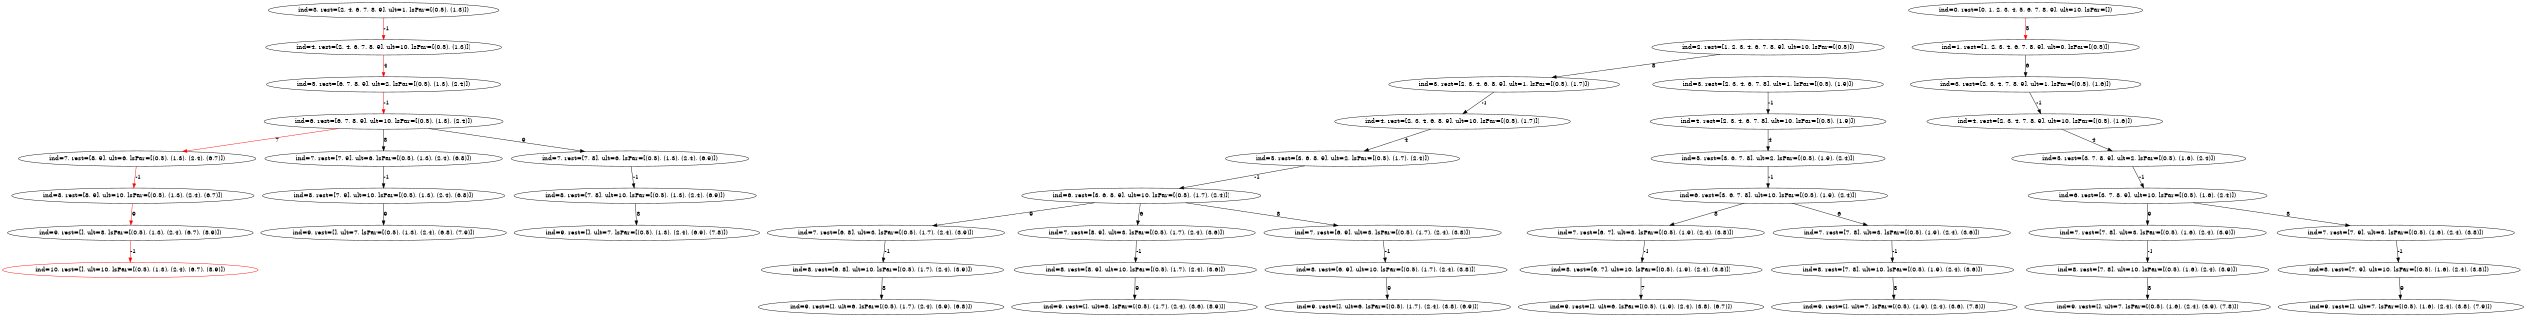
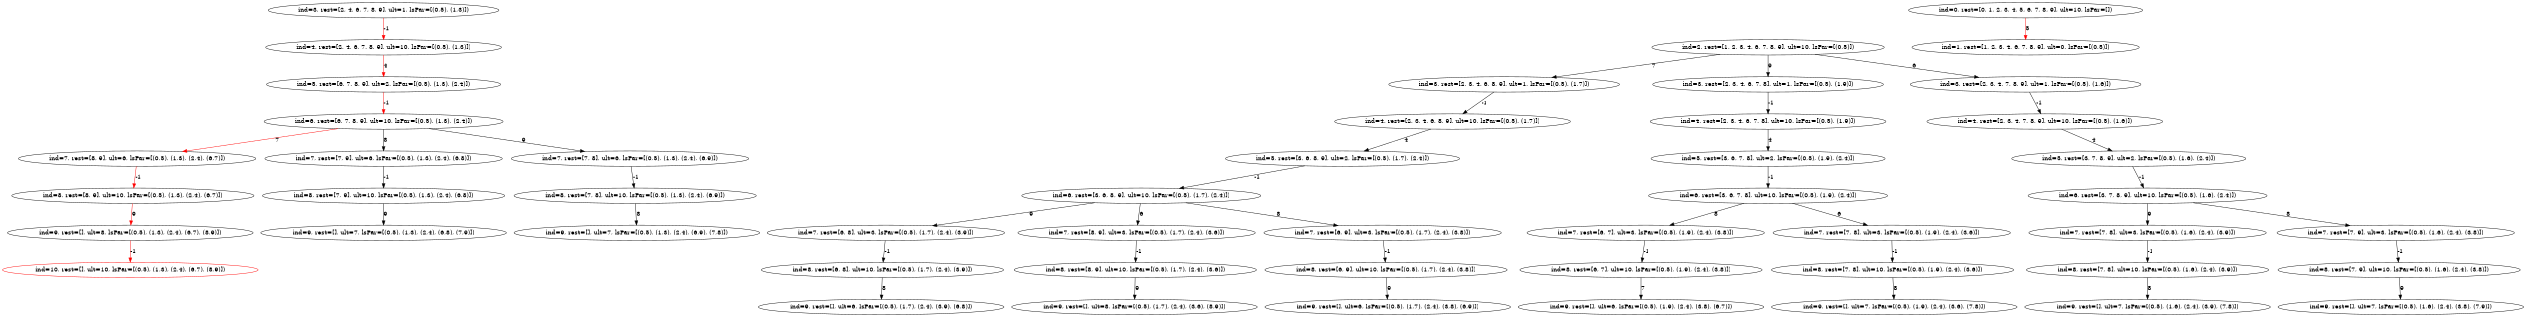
none -> (1768, 64)
(2026, 64) -> (1895, 66)
(1654, 66) -> (1654, 66)
